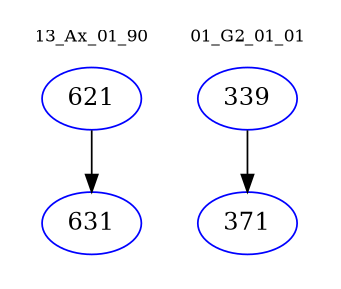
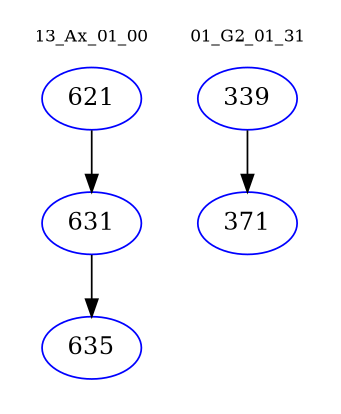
(92, 37) -> (92, 37)
(248, 37) -> (248, 37)
none -> (92, 348)
